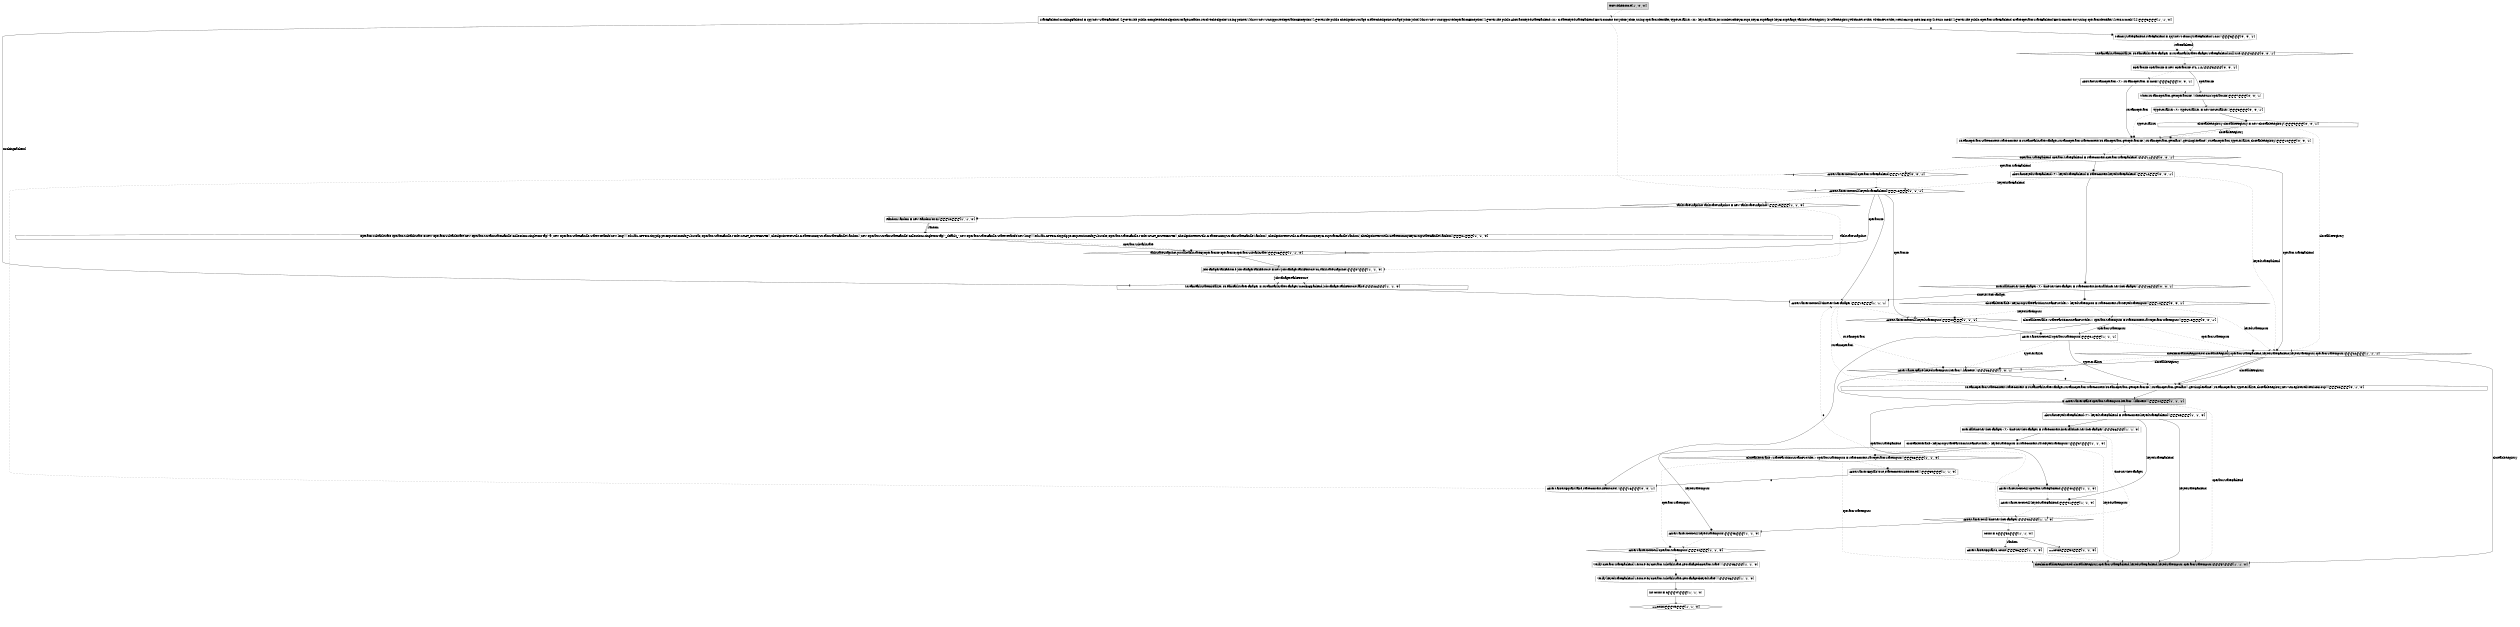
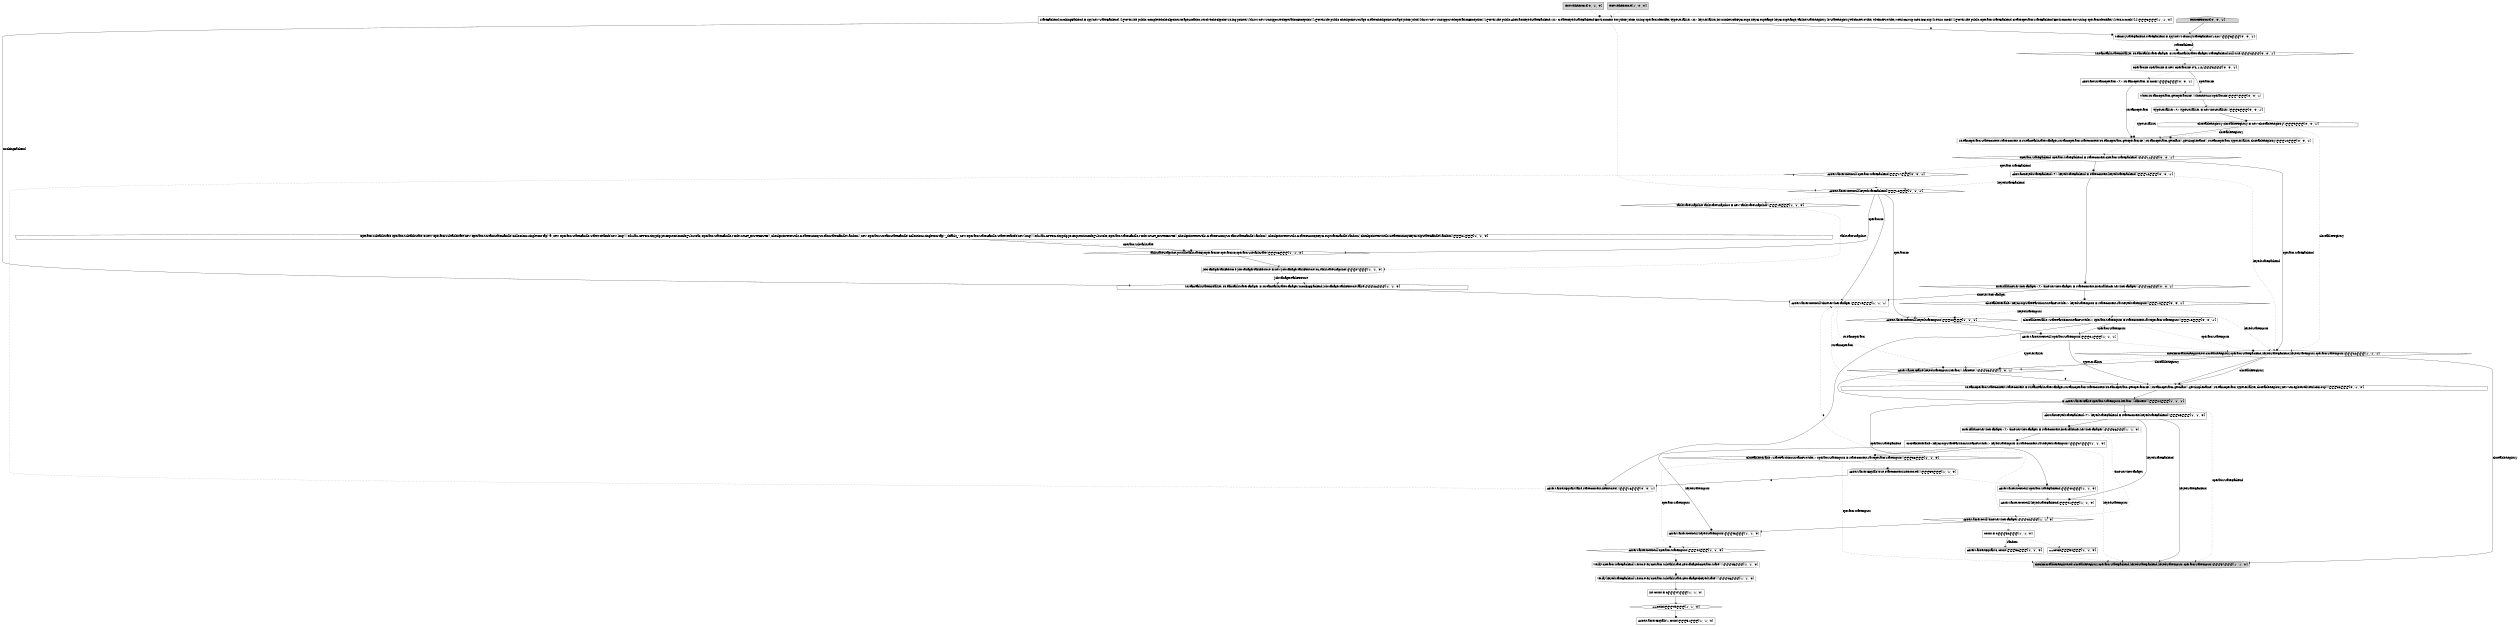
none -> (1583, 6)
none -> (2207, 20)
(931, 220) -> none
(2040, 542) -> (2040, 542)
none -> (1676, 621)
